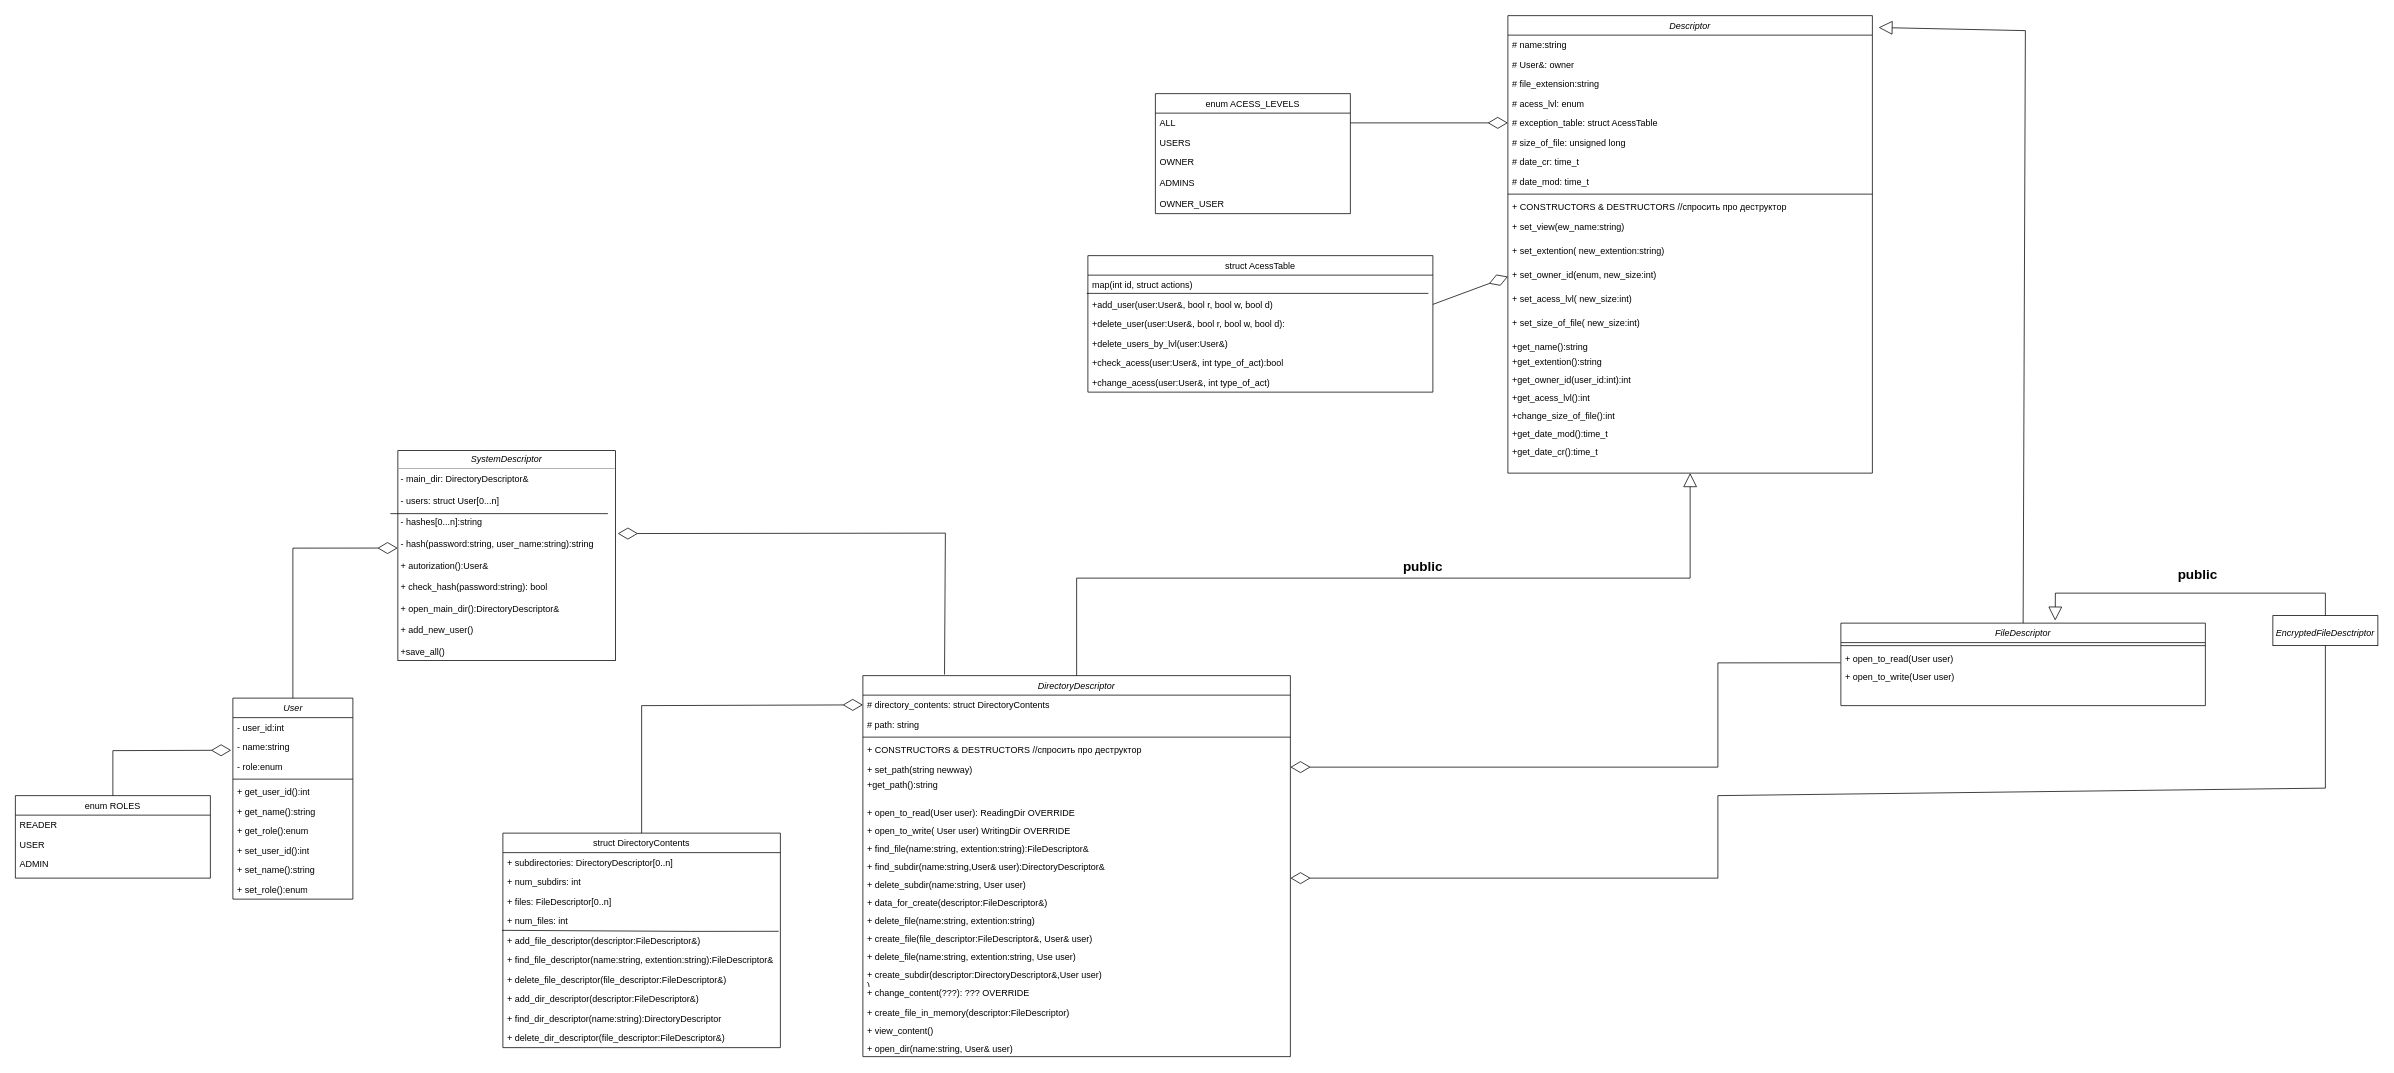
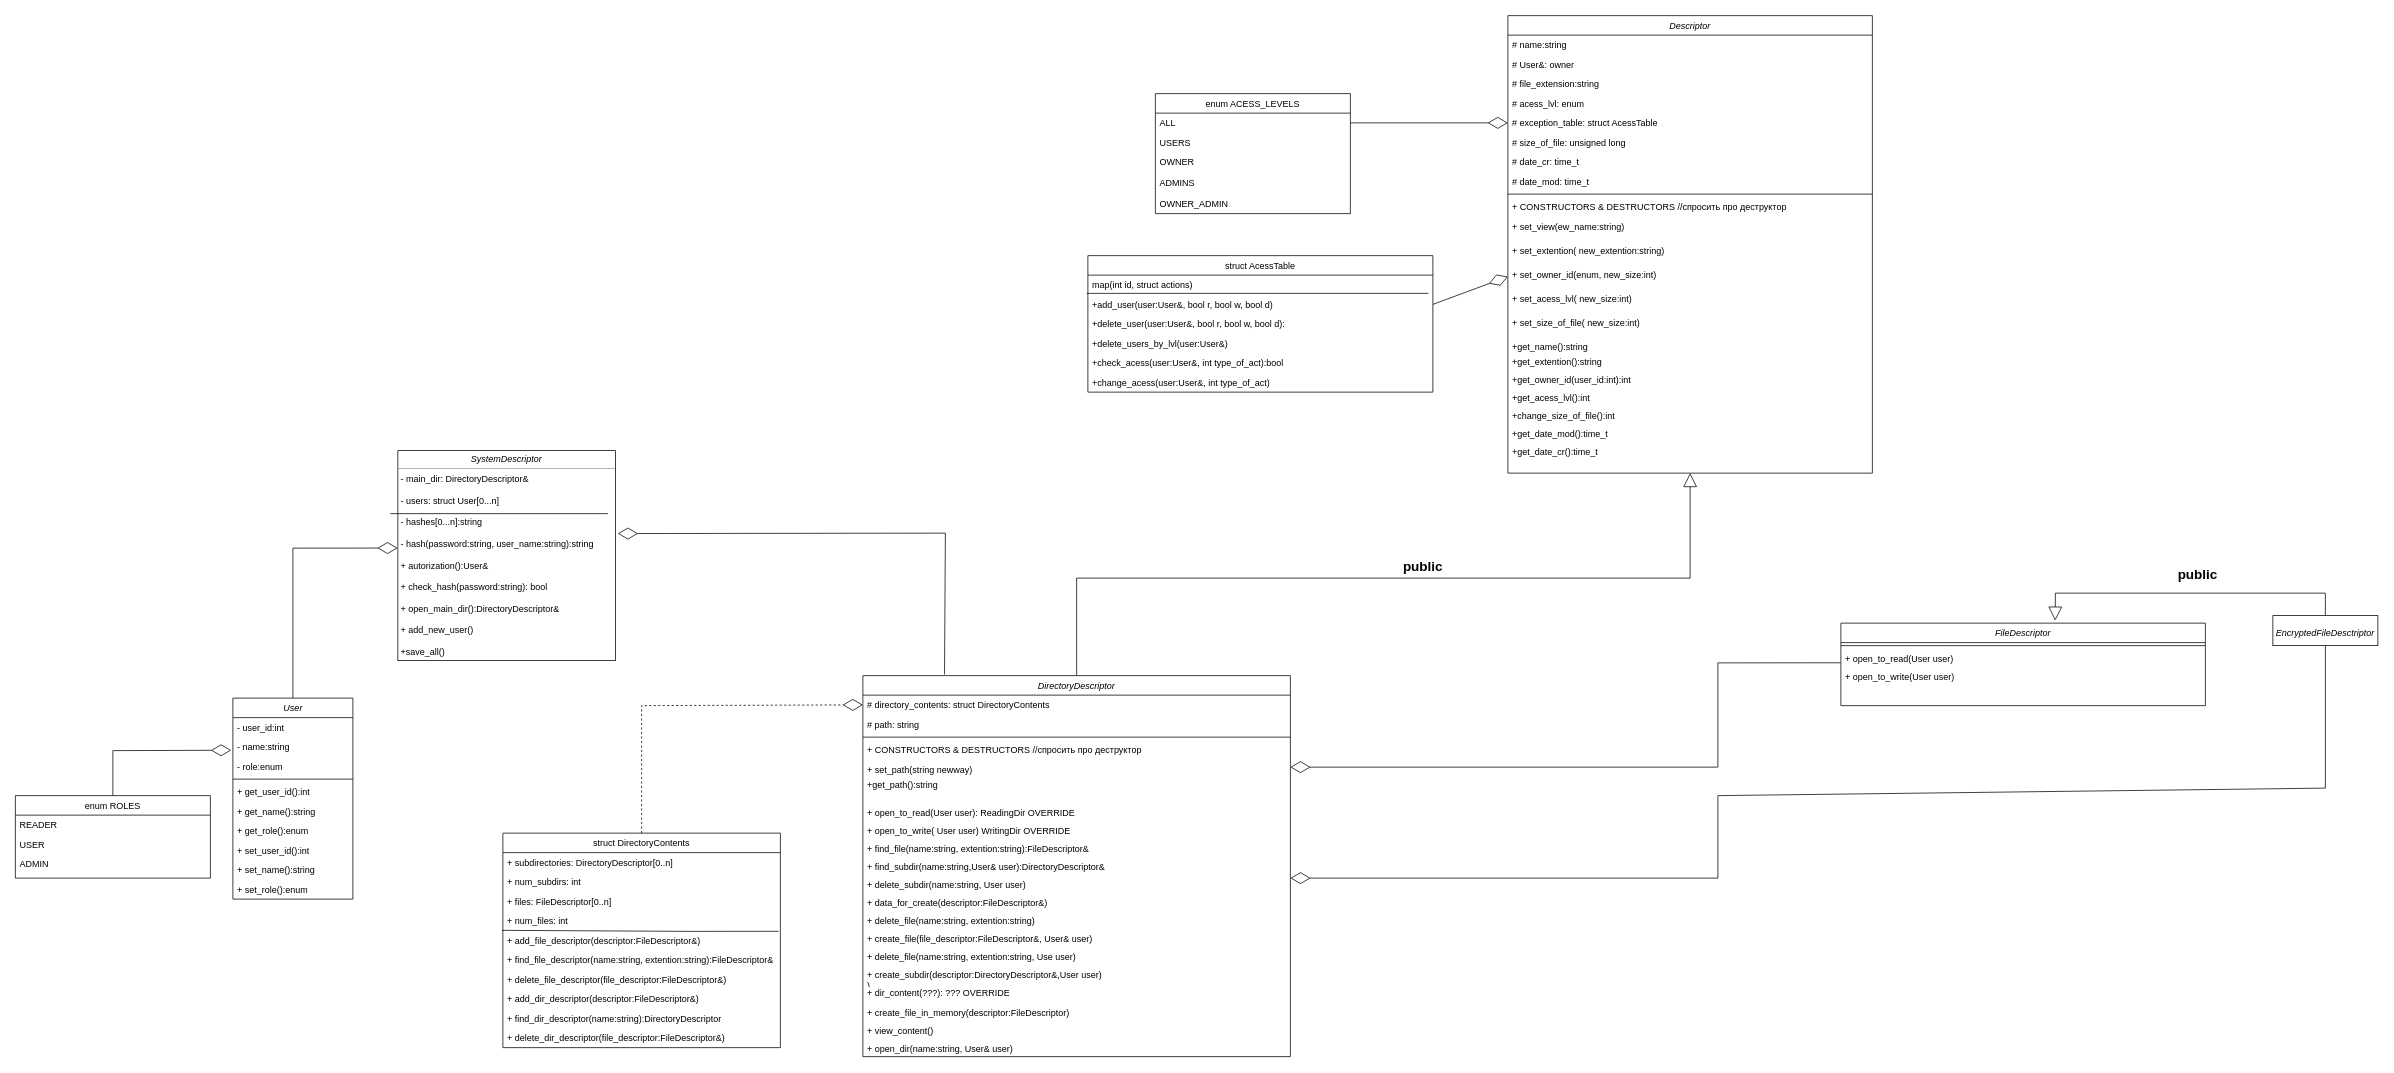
(1172, 162) -> (1172, 162)
(2025, 261) -> none
(680, 705) -> (680, 705)
(951, 994) -> (942, 994)
